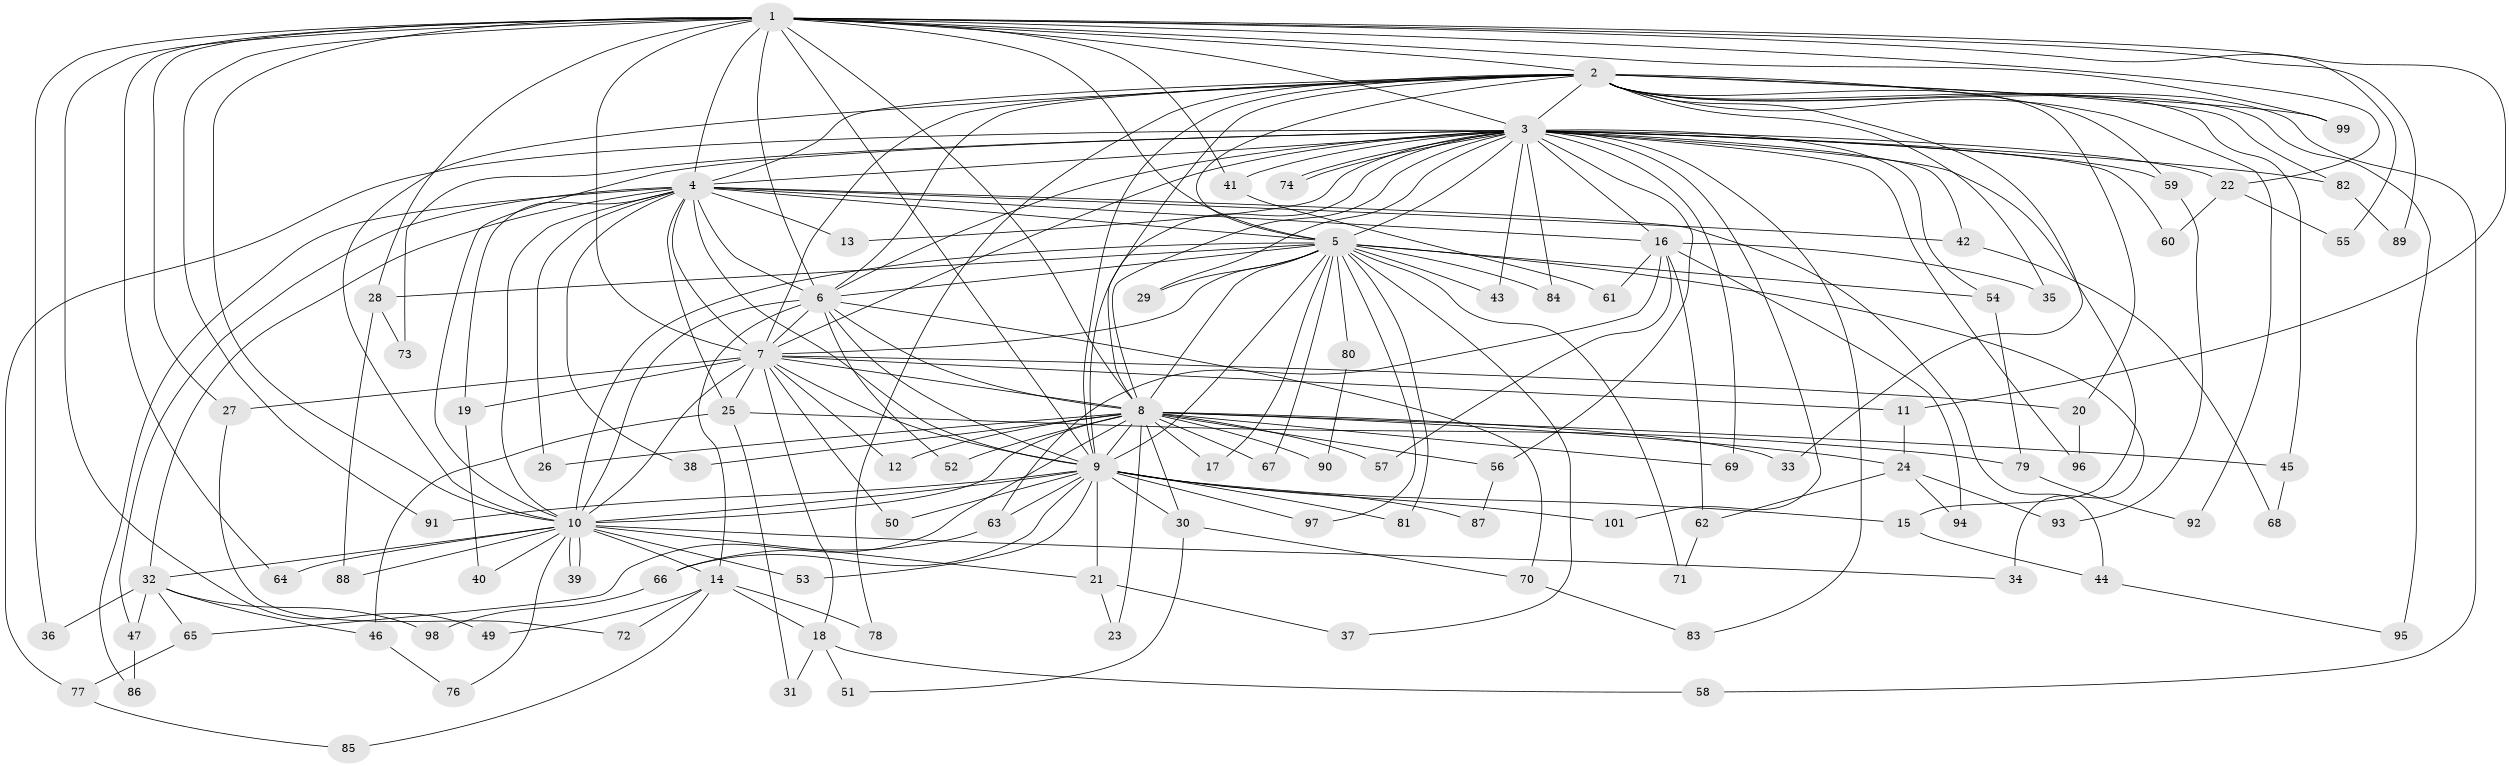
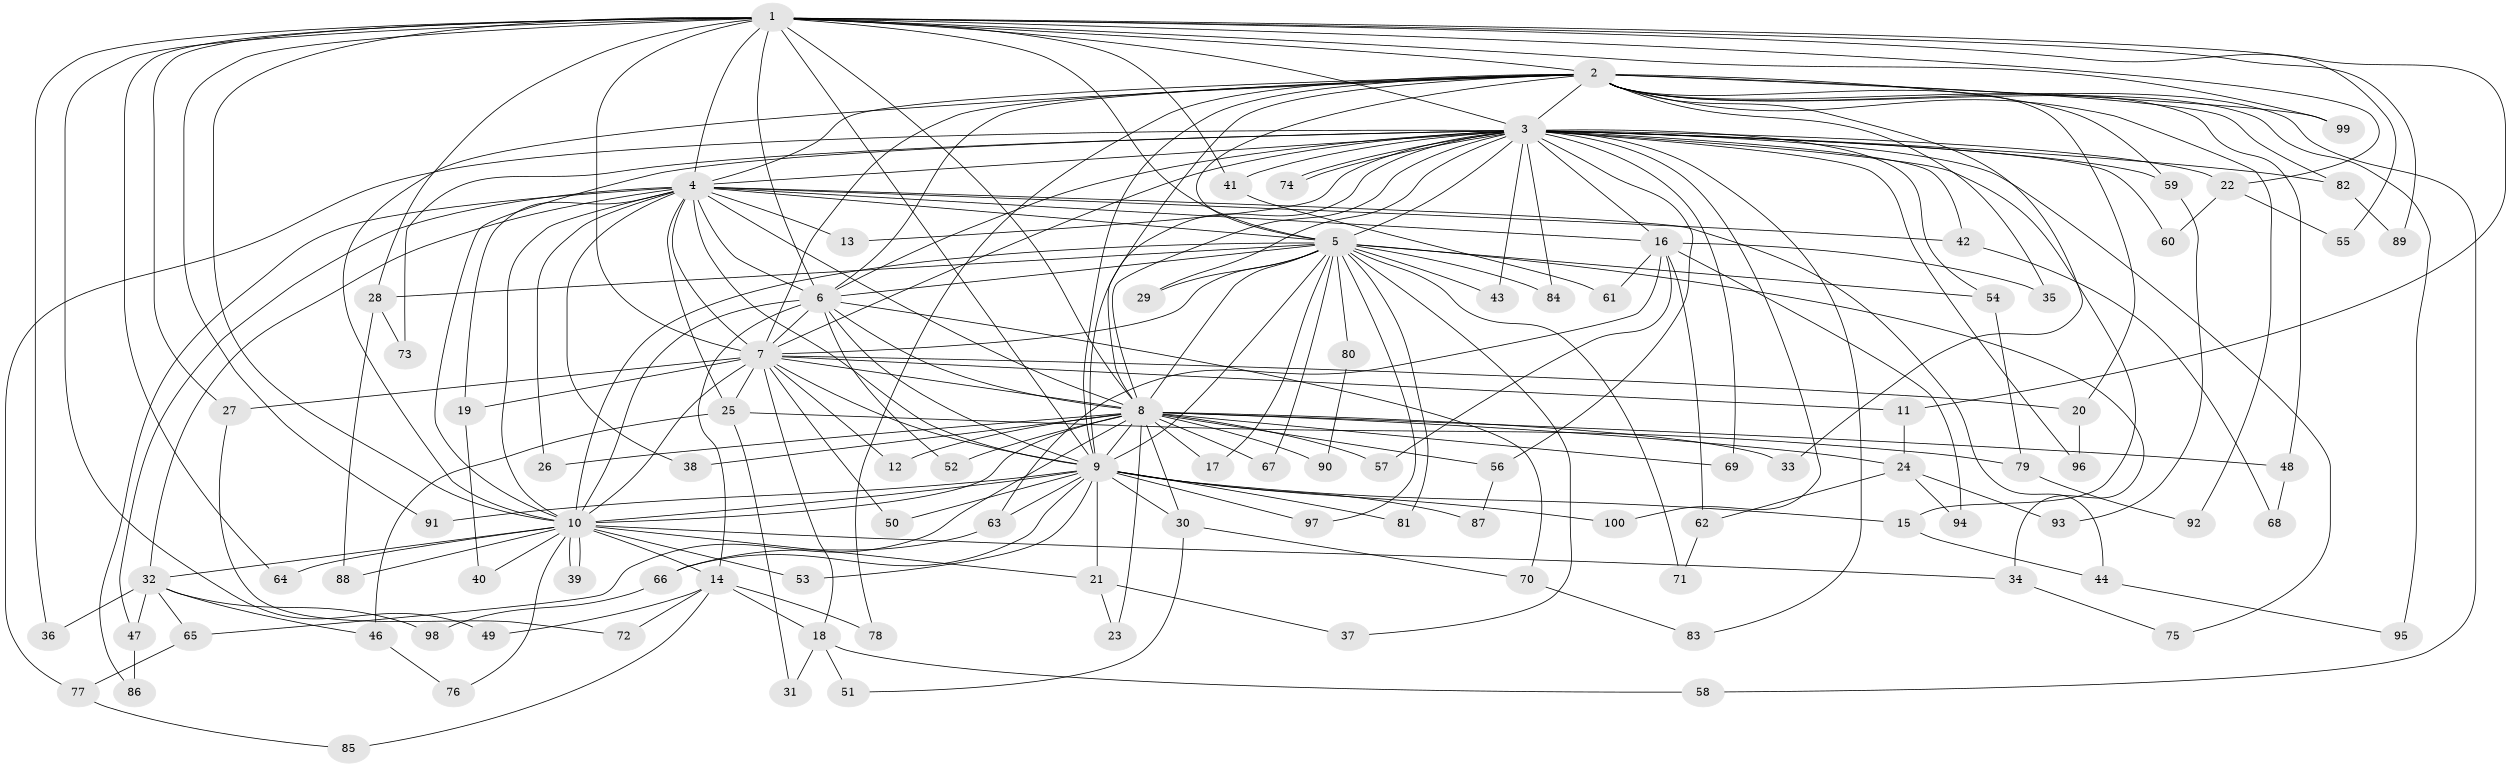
none -> (900, 305)
(2287, 468) -> (2287, 468)
(1615, 524) -> (1615, 524)
none -> (2173, 637)
